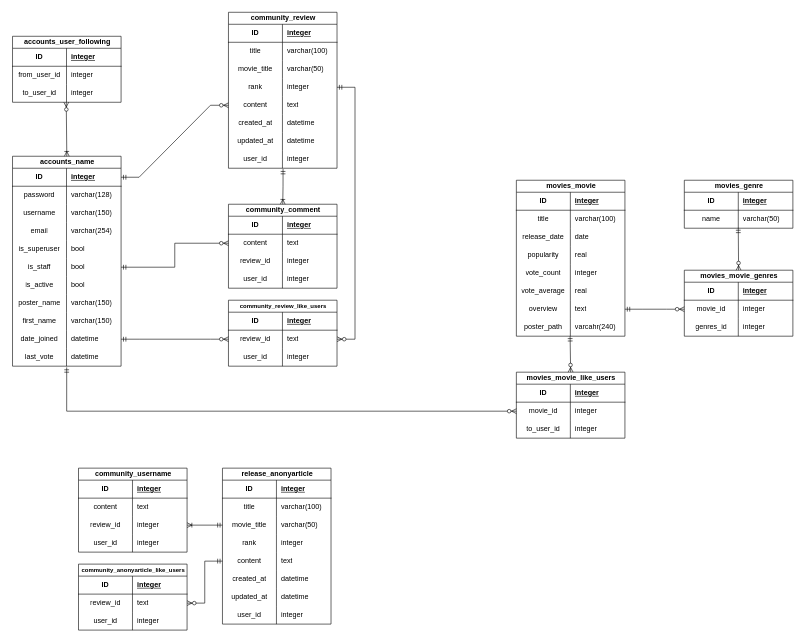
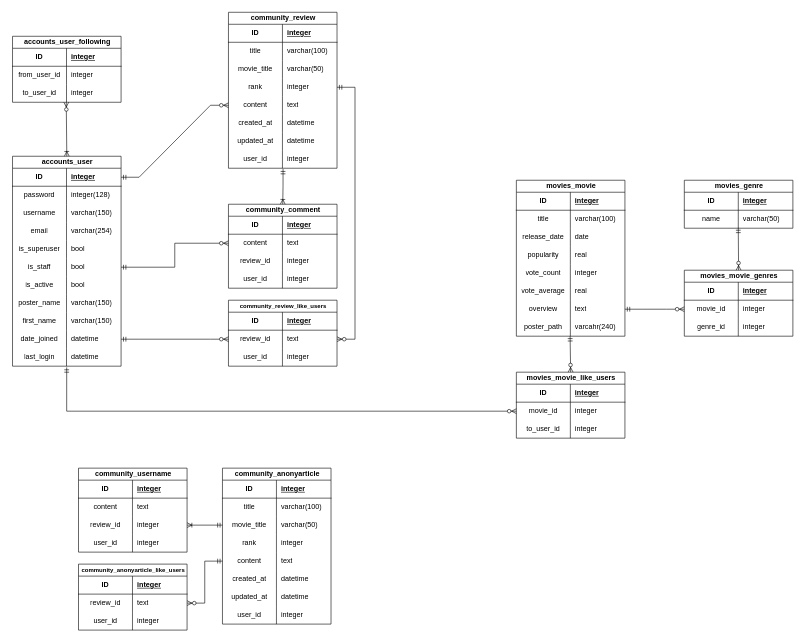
(67, 162) -> (67, 162)
(95, 195) -> (94, 195)
(711, 327) -> (711, 327)
(39, 357) -> (39, 357)
(277, 474) -> (277, 474)
